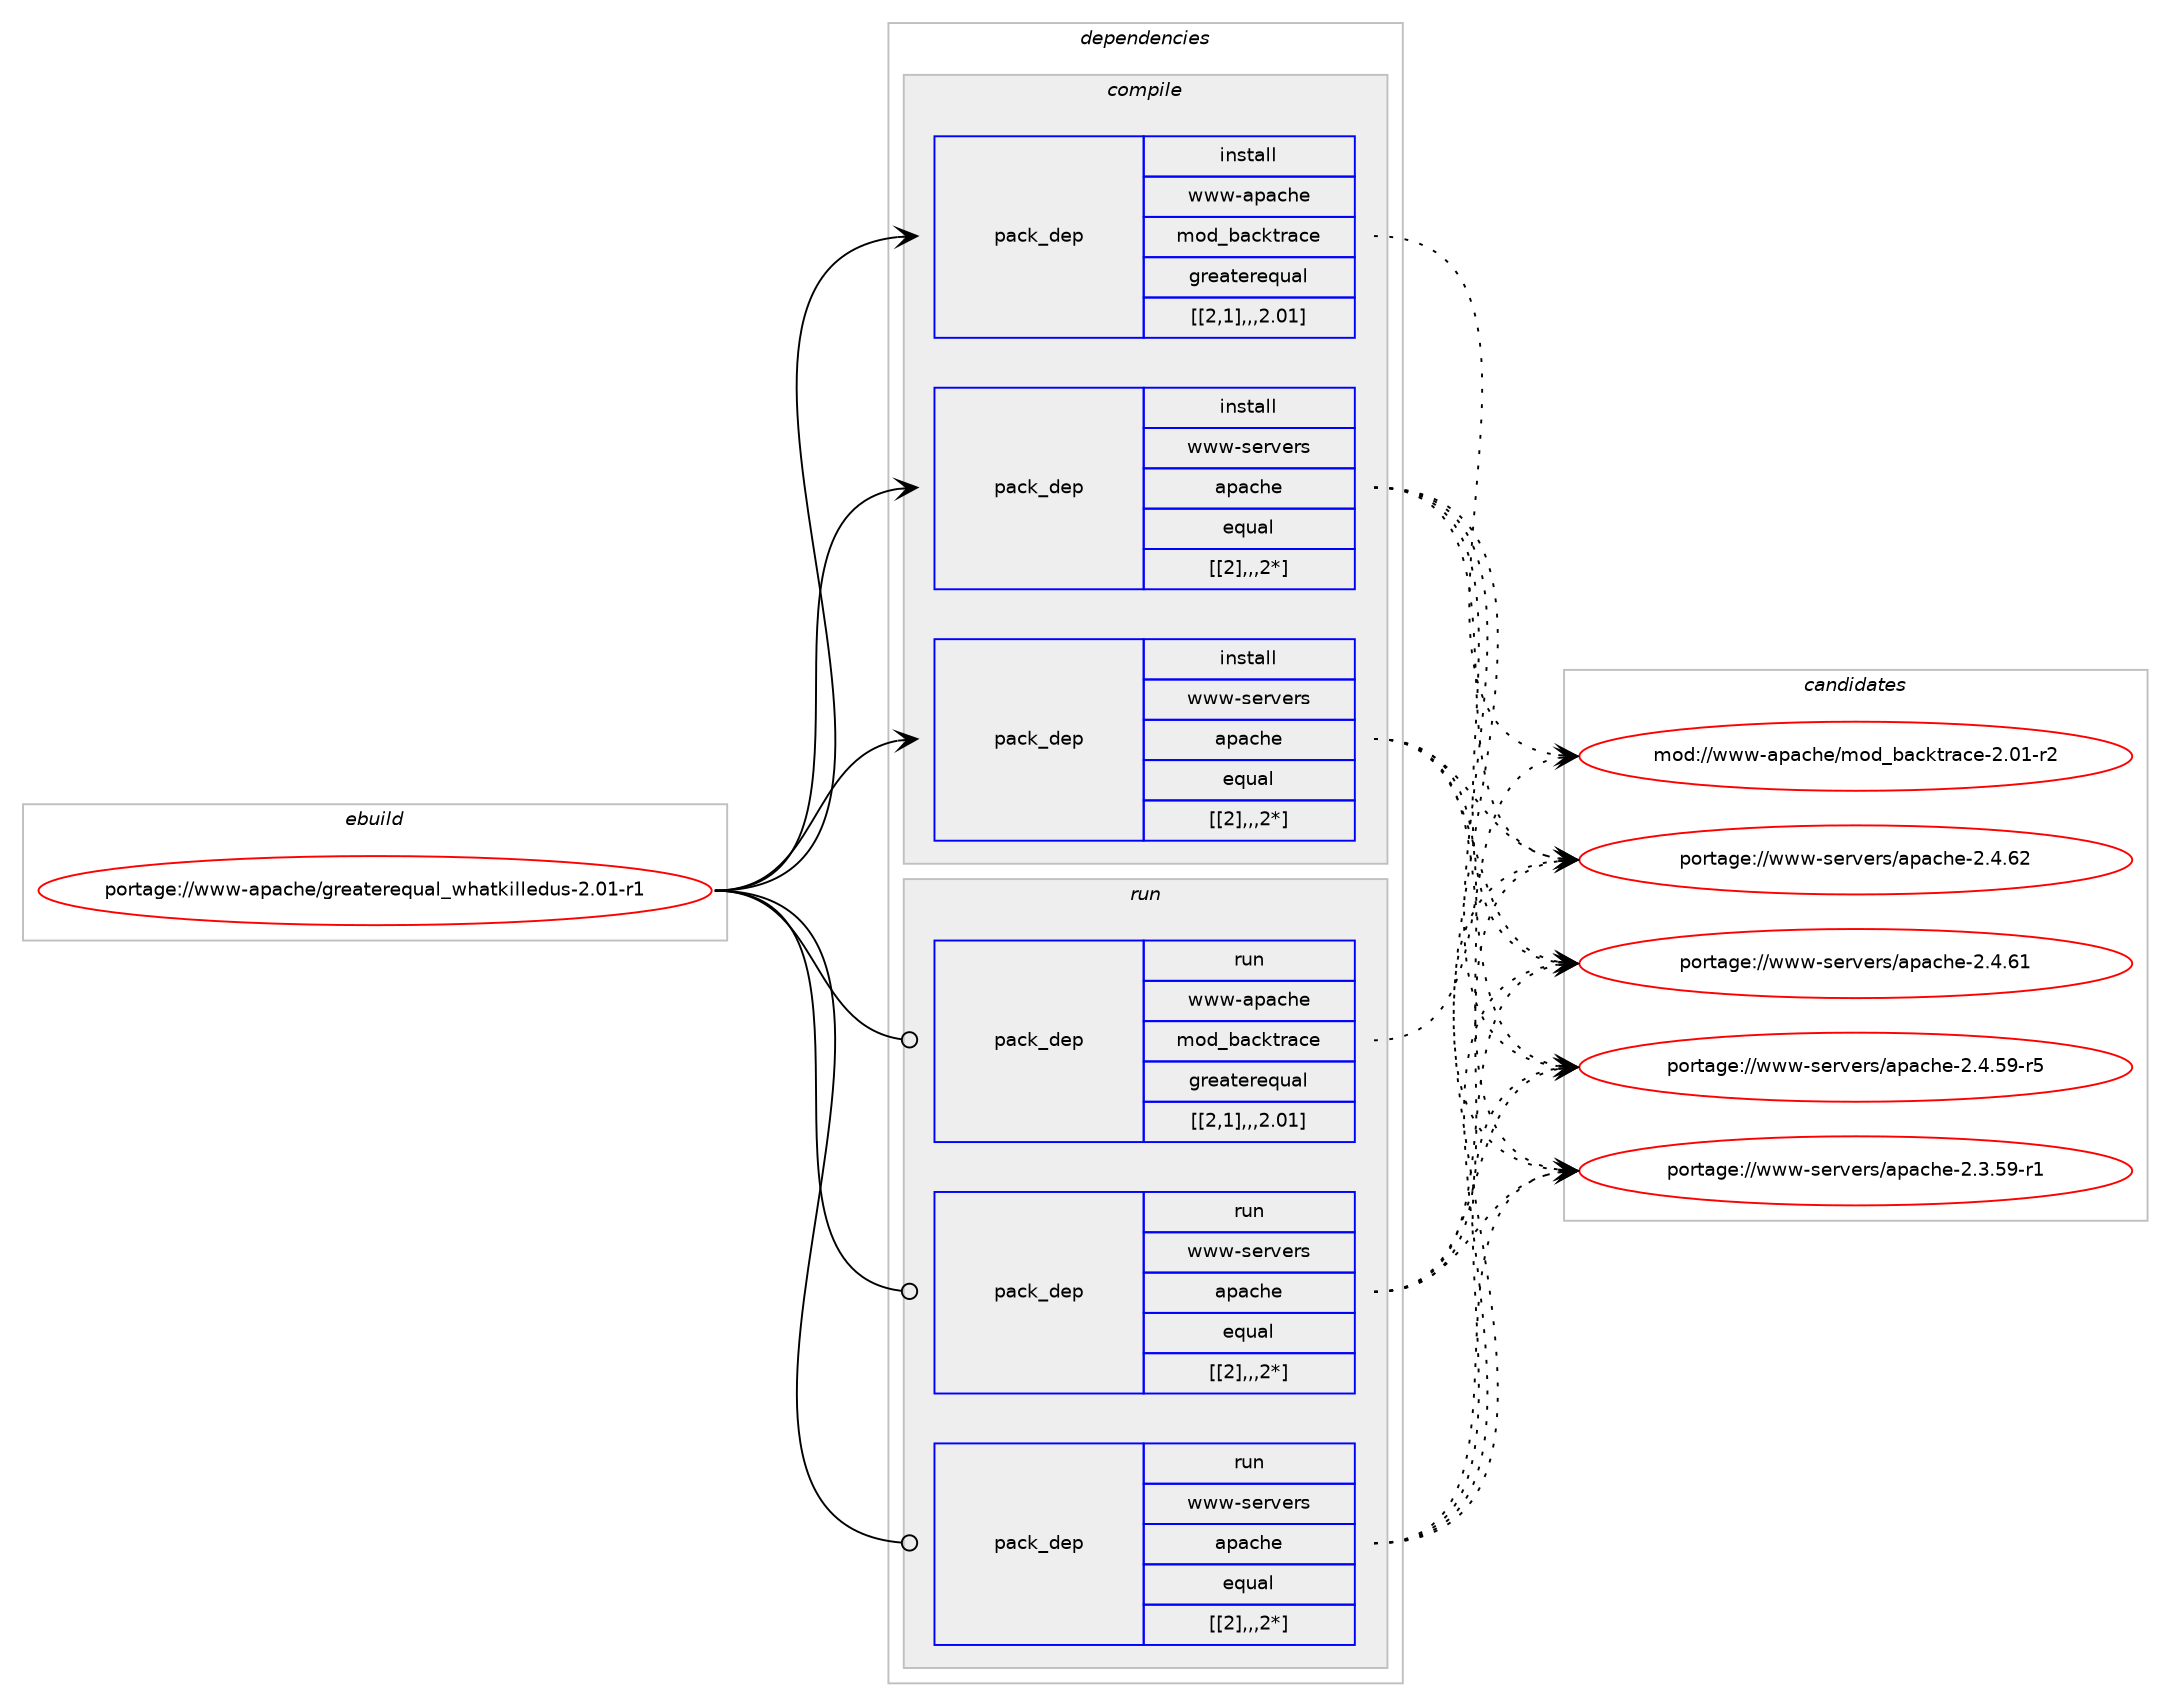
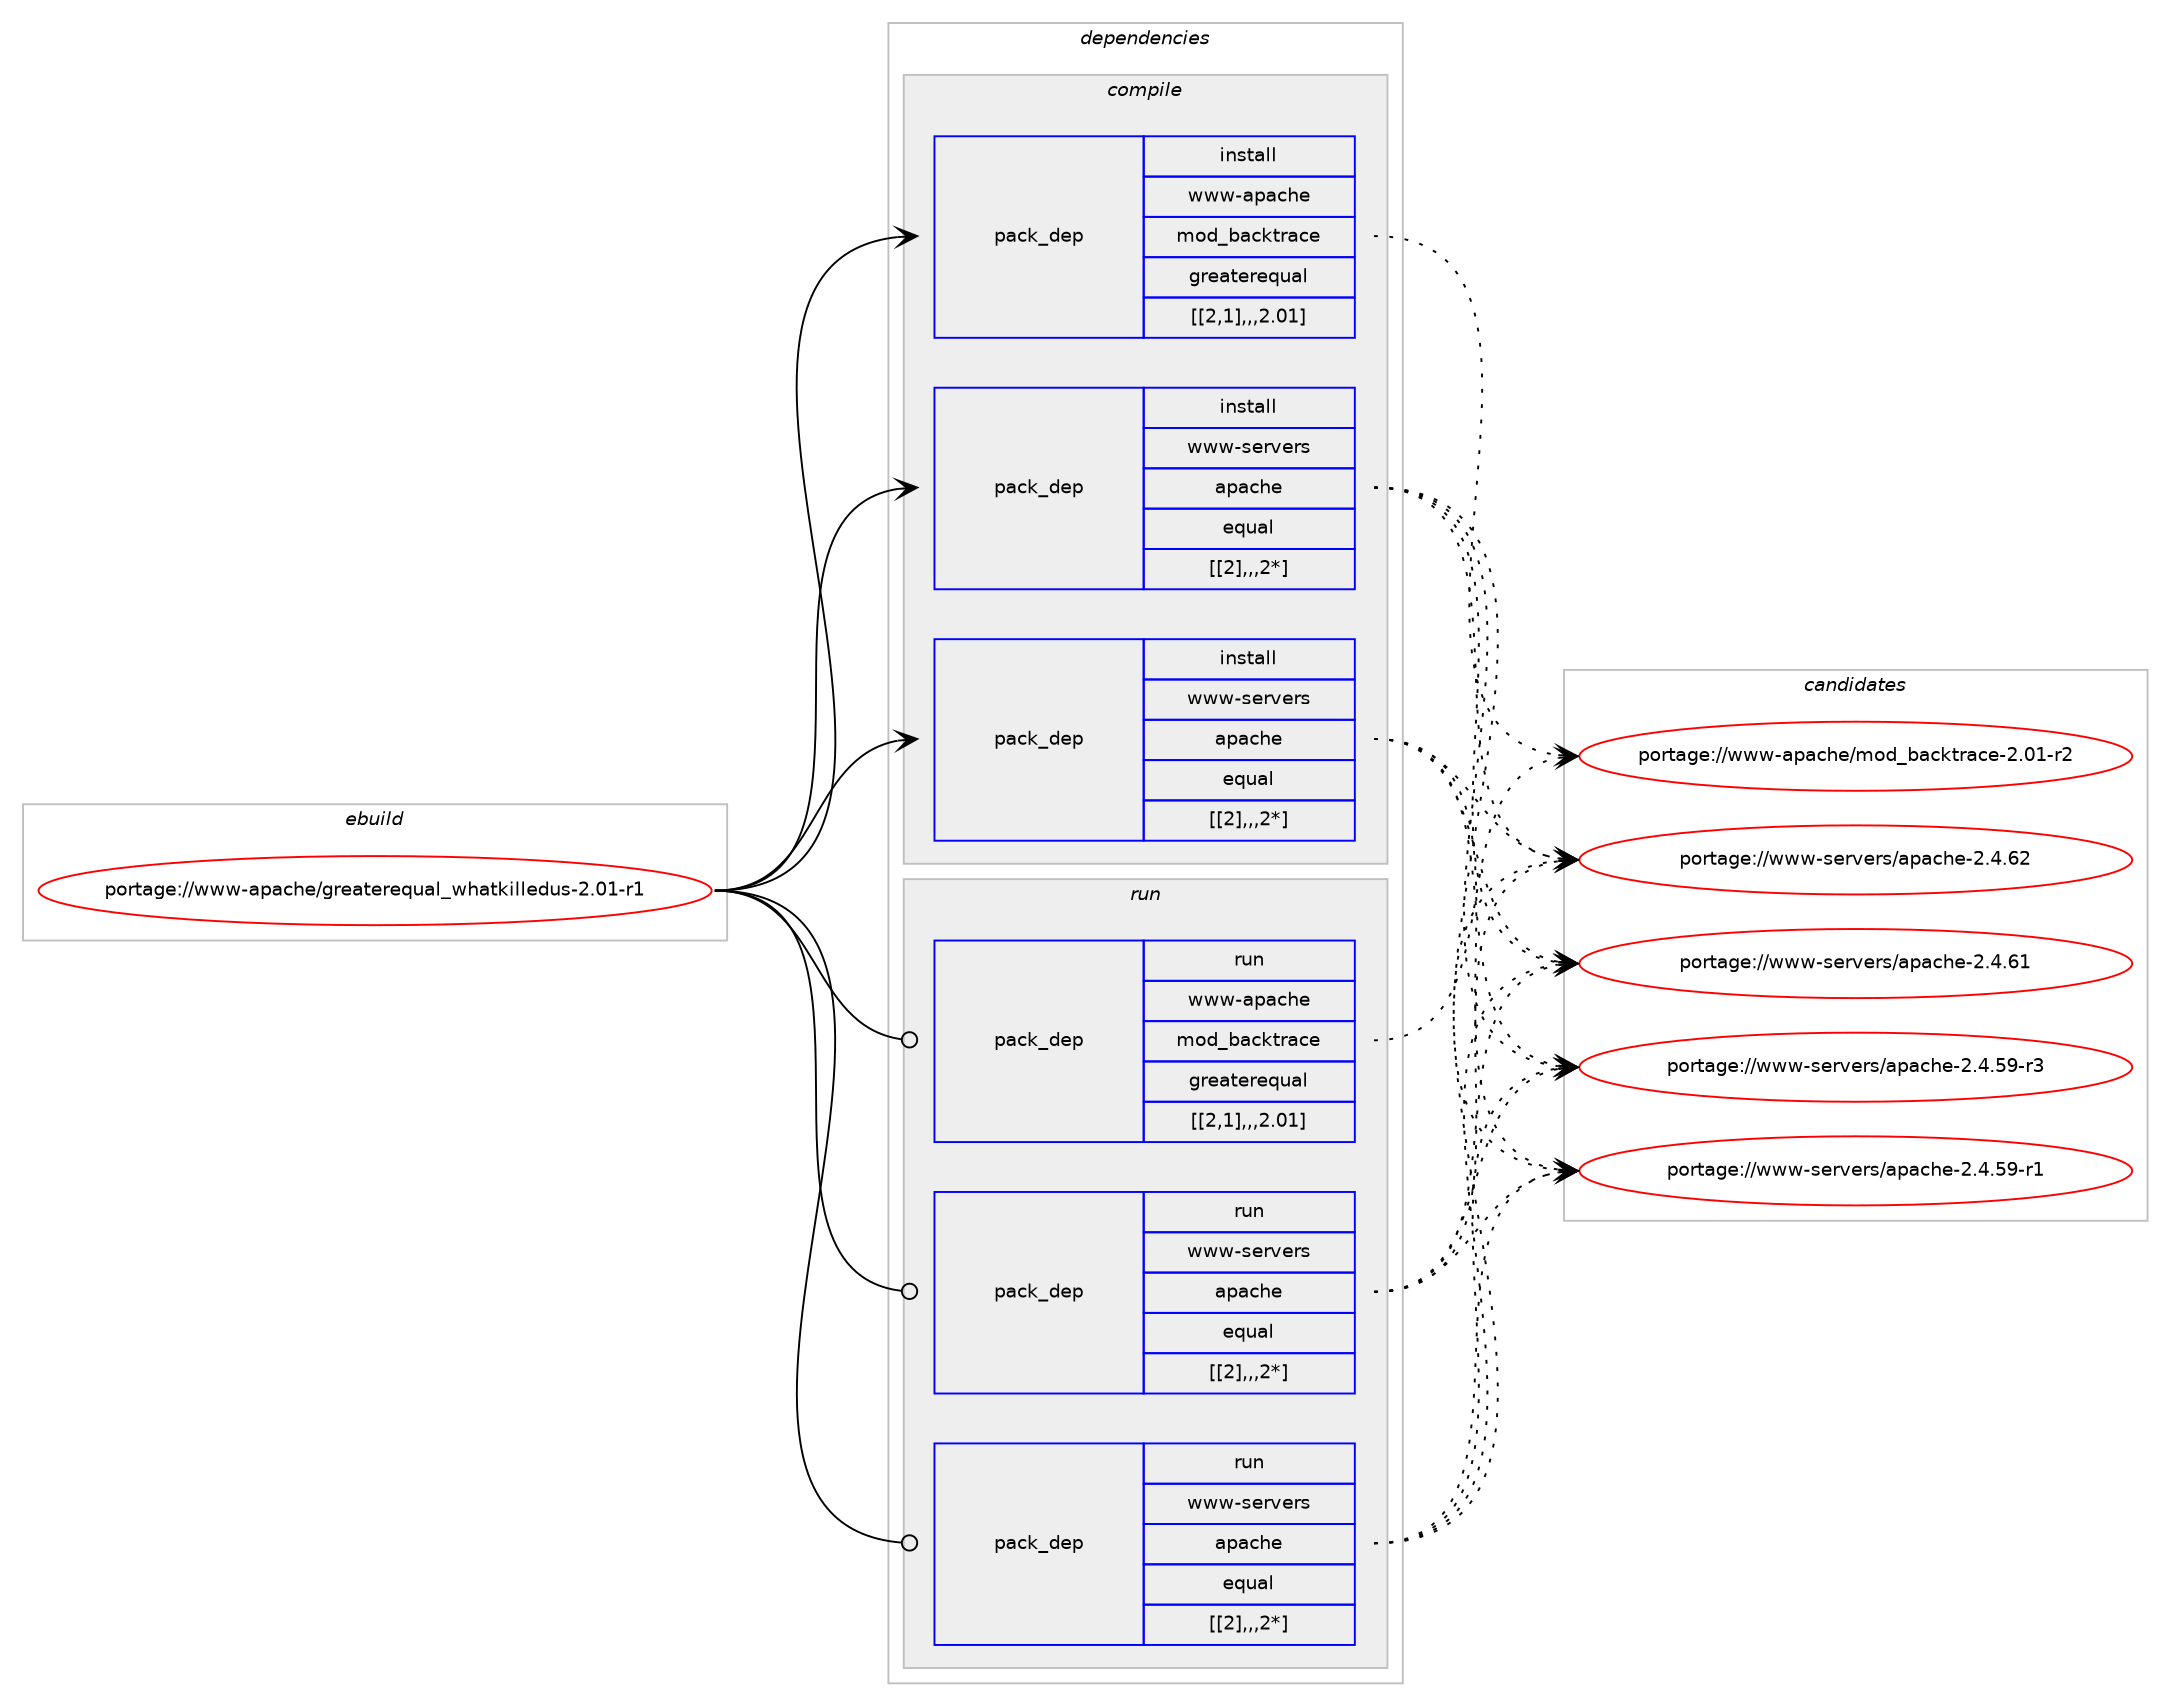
(1856, 756) -> (1856, 756)
(1856, 1067) -> (1856, 1067)
(1856, 1171) -> (1856, 1171)
